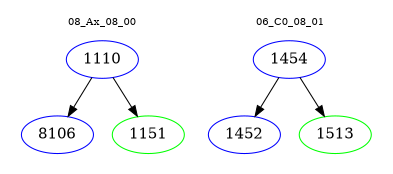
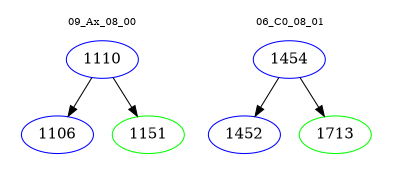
(102, 22) -> (102, 22)
(57, 135) -> (57, 135)
(335, 135) -> (335, 135)
